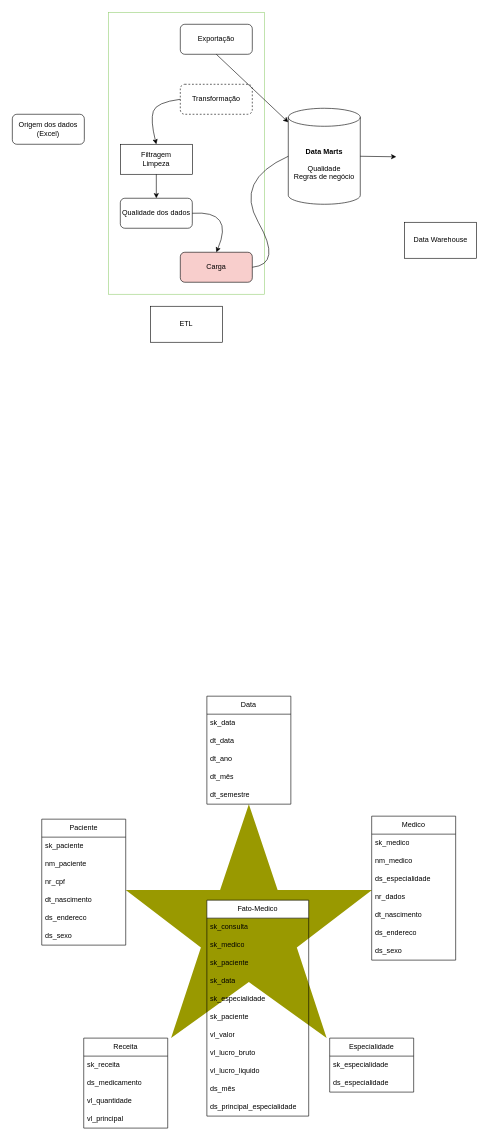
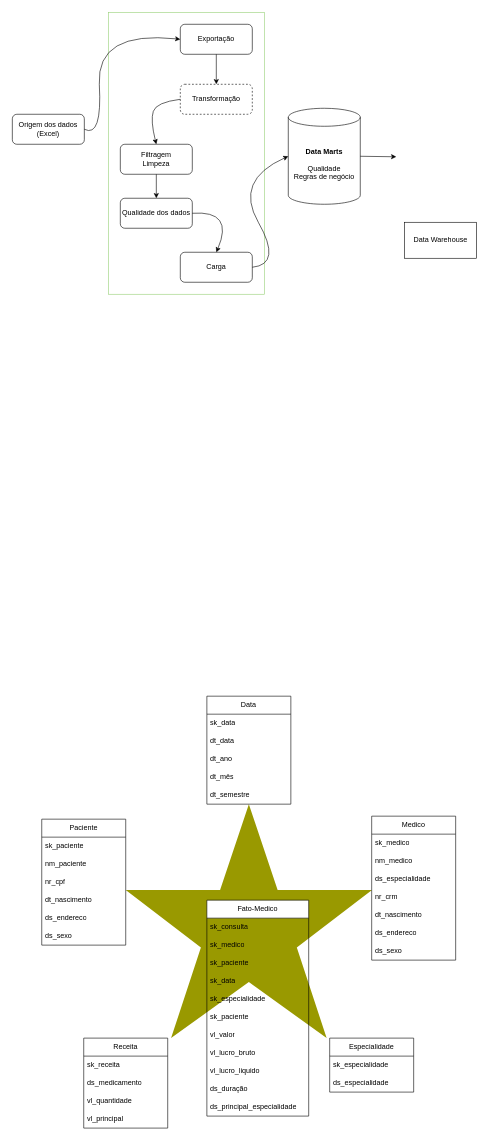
(233, 70) -> (216, 56)
none -> (100, 74)
(285, 158) -> (283, 159)
(156, 159) -> (156, 159)
(216, 267) -> (216, 267)
(186, 324) -> none
(391, 897) -> (387, 897)
(222, 1089) -> (230, 1089)
